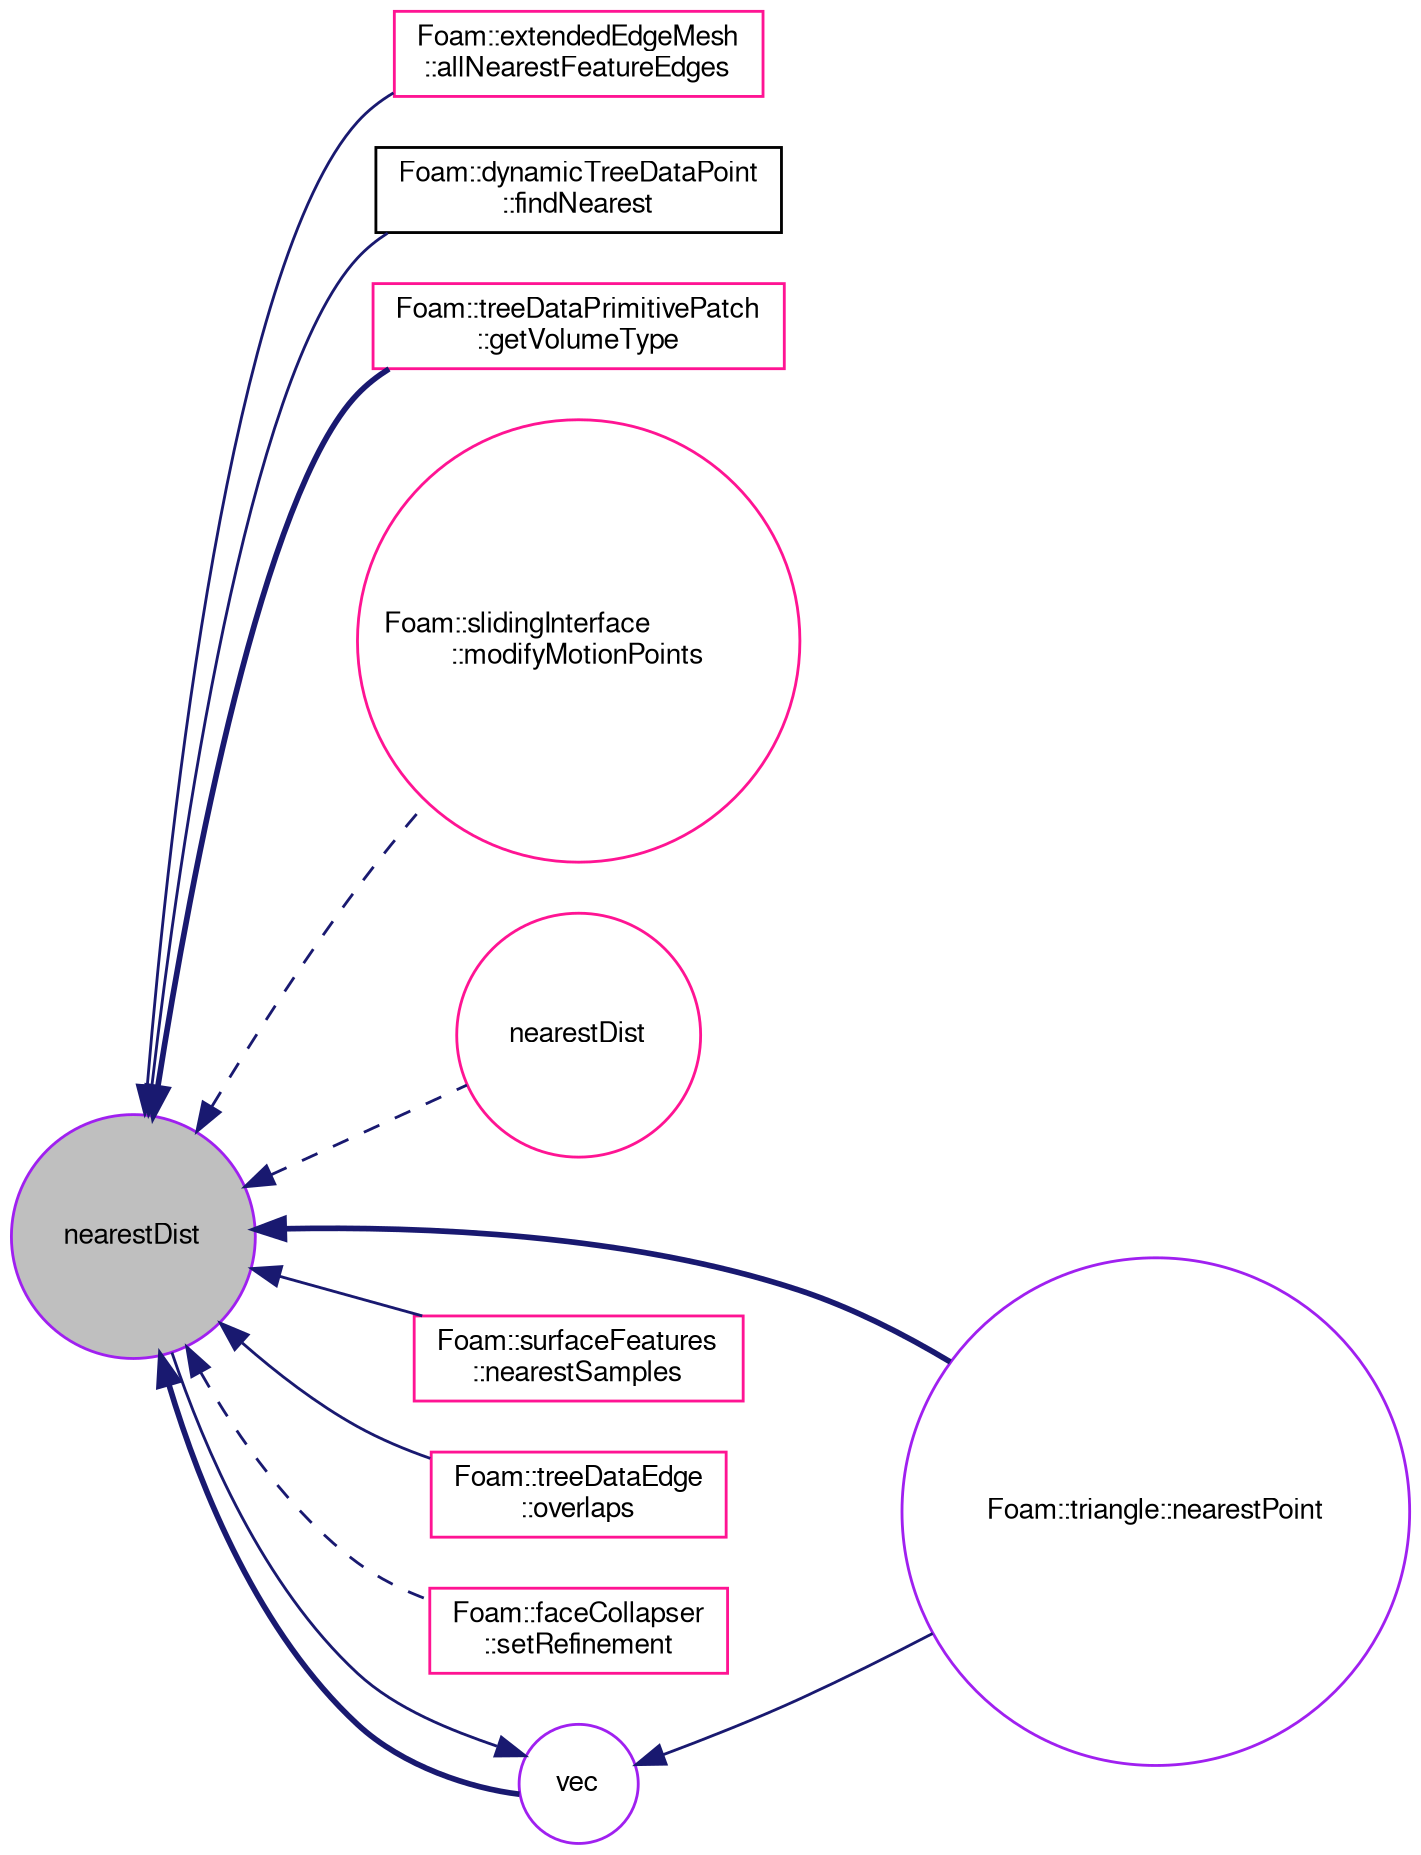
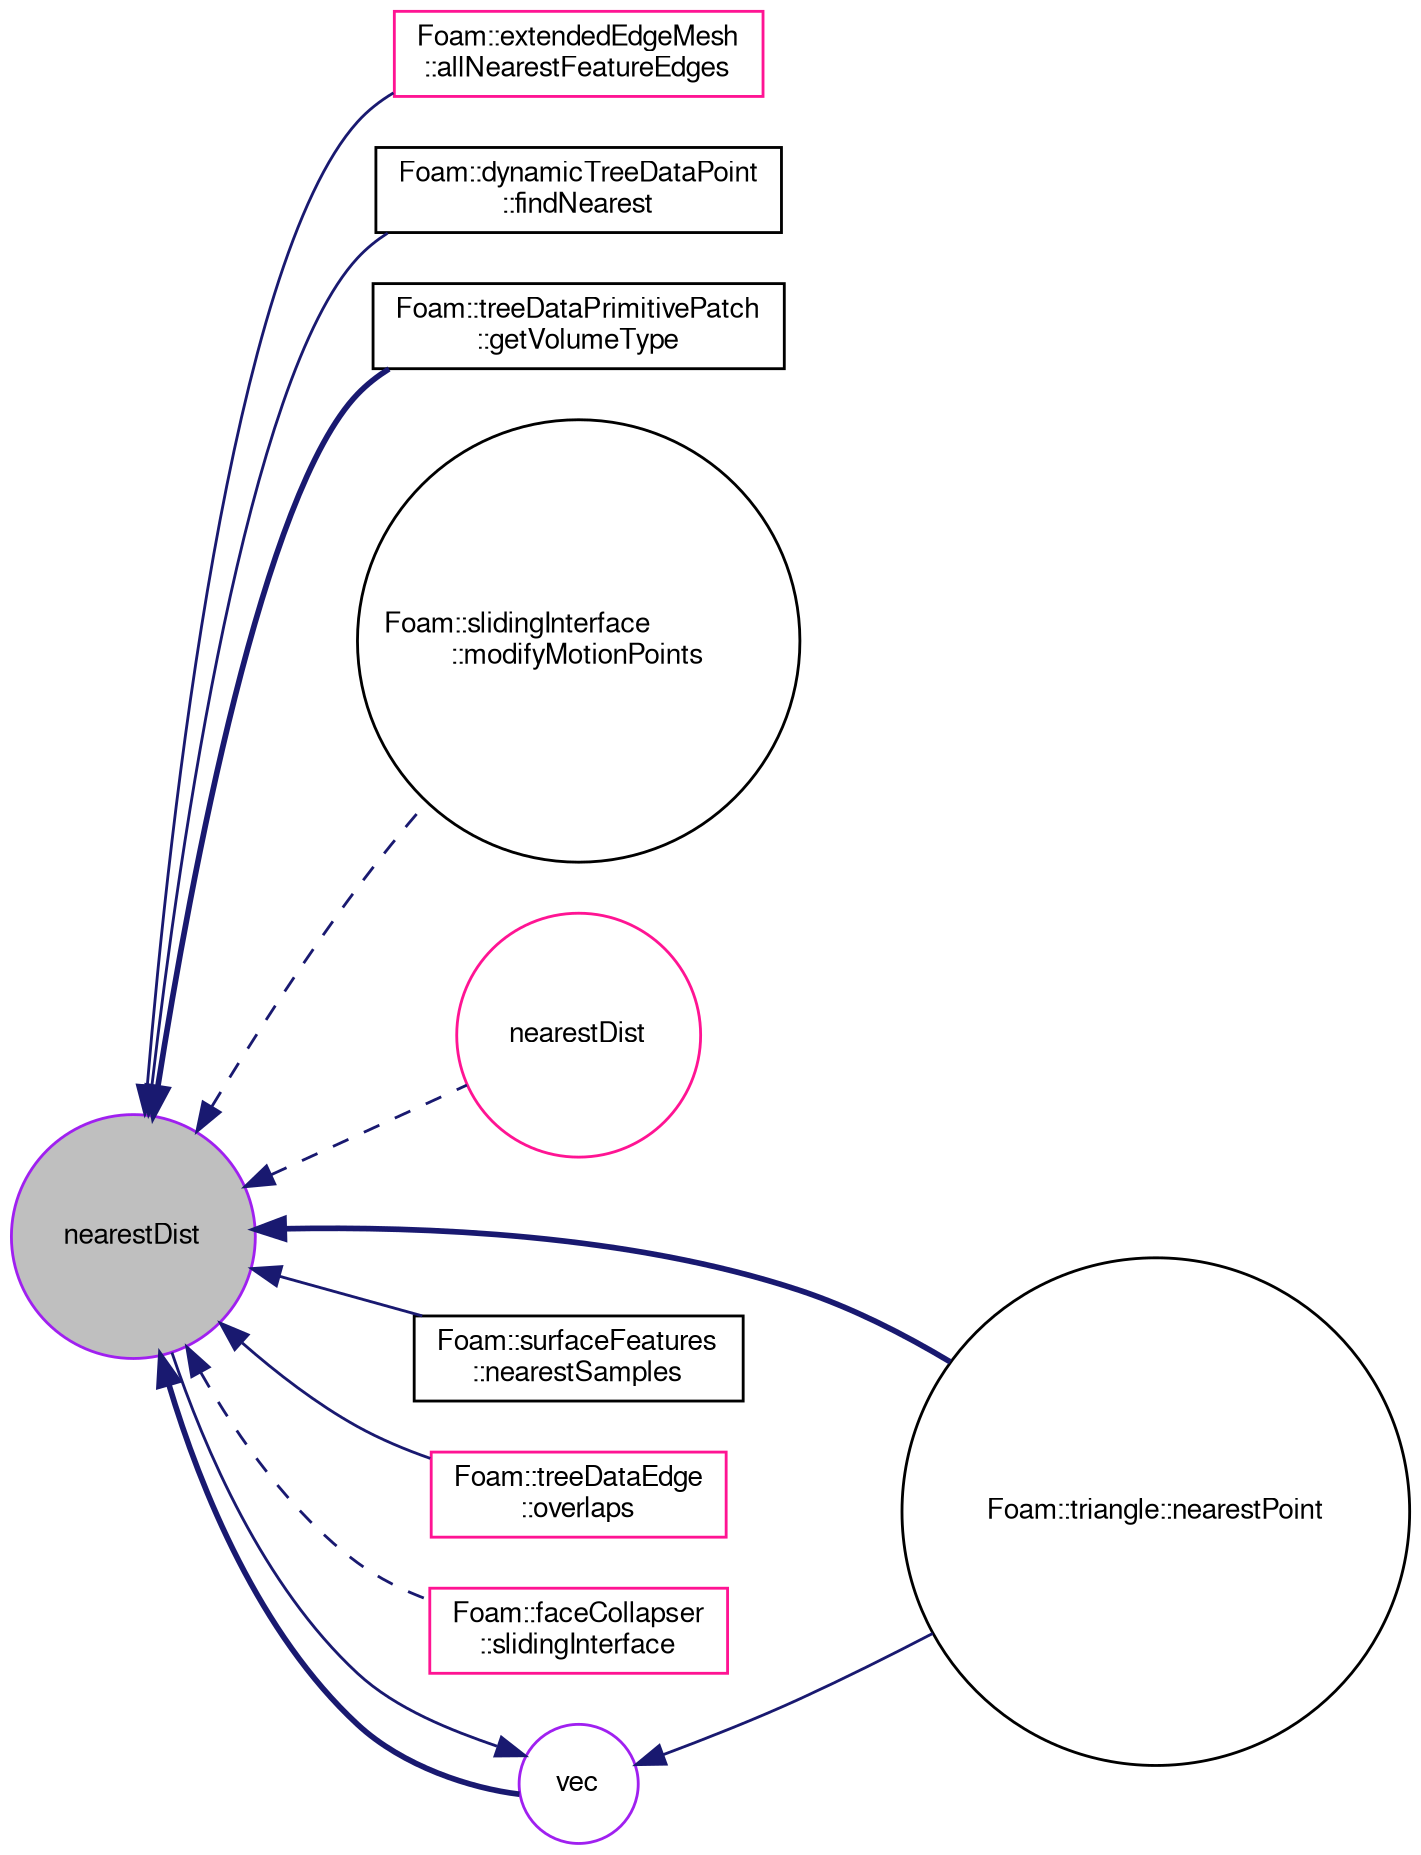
(579, 326) -> (579, 326)
(579, 641) -> (579, 641)
(579, 1358) -> (579, 1358)
(1156, 1512) -> (1156, 1512)
(579, 1631) -> (579, 1631)
